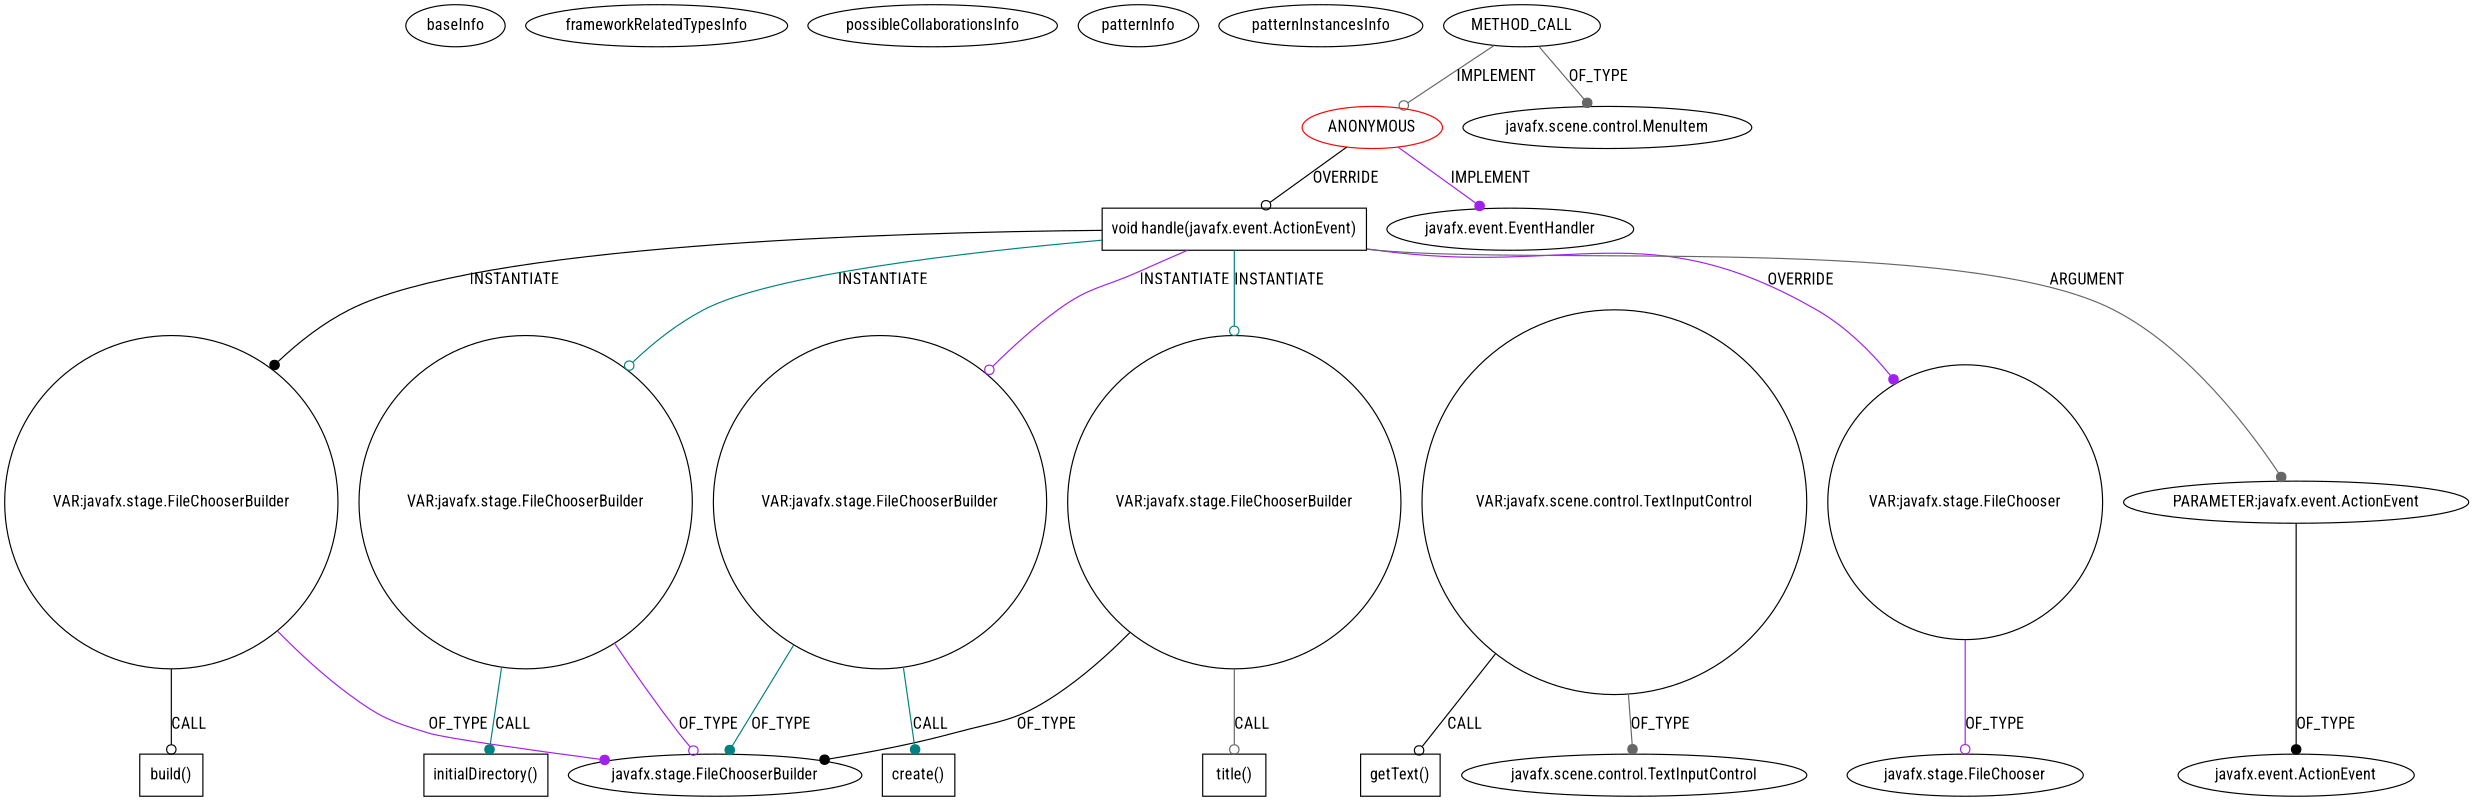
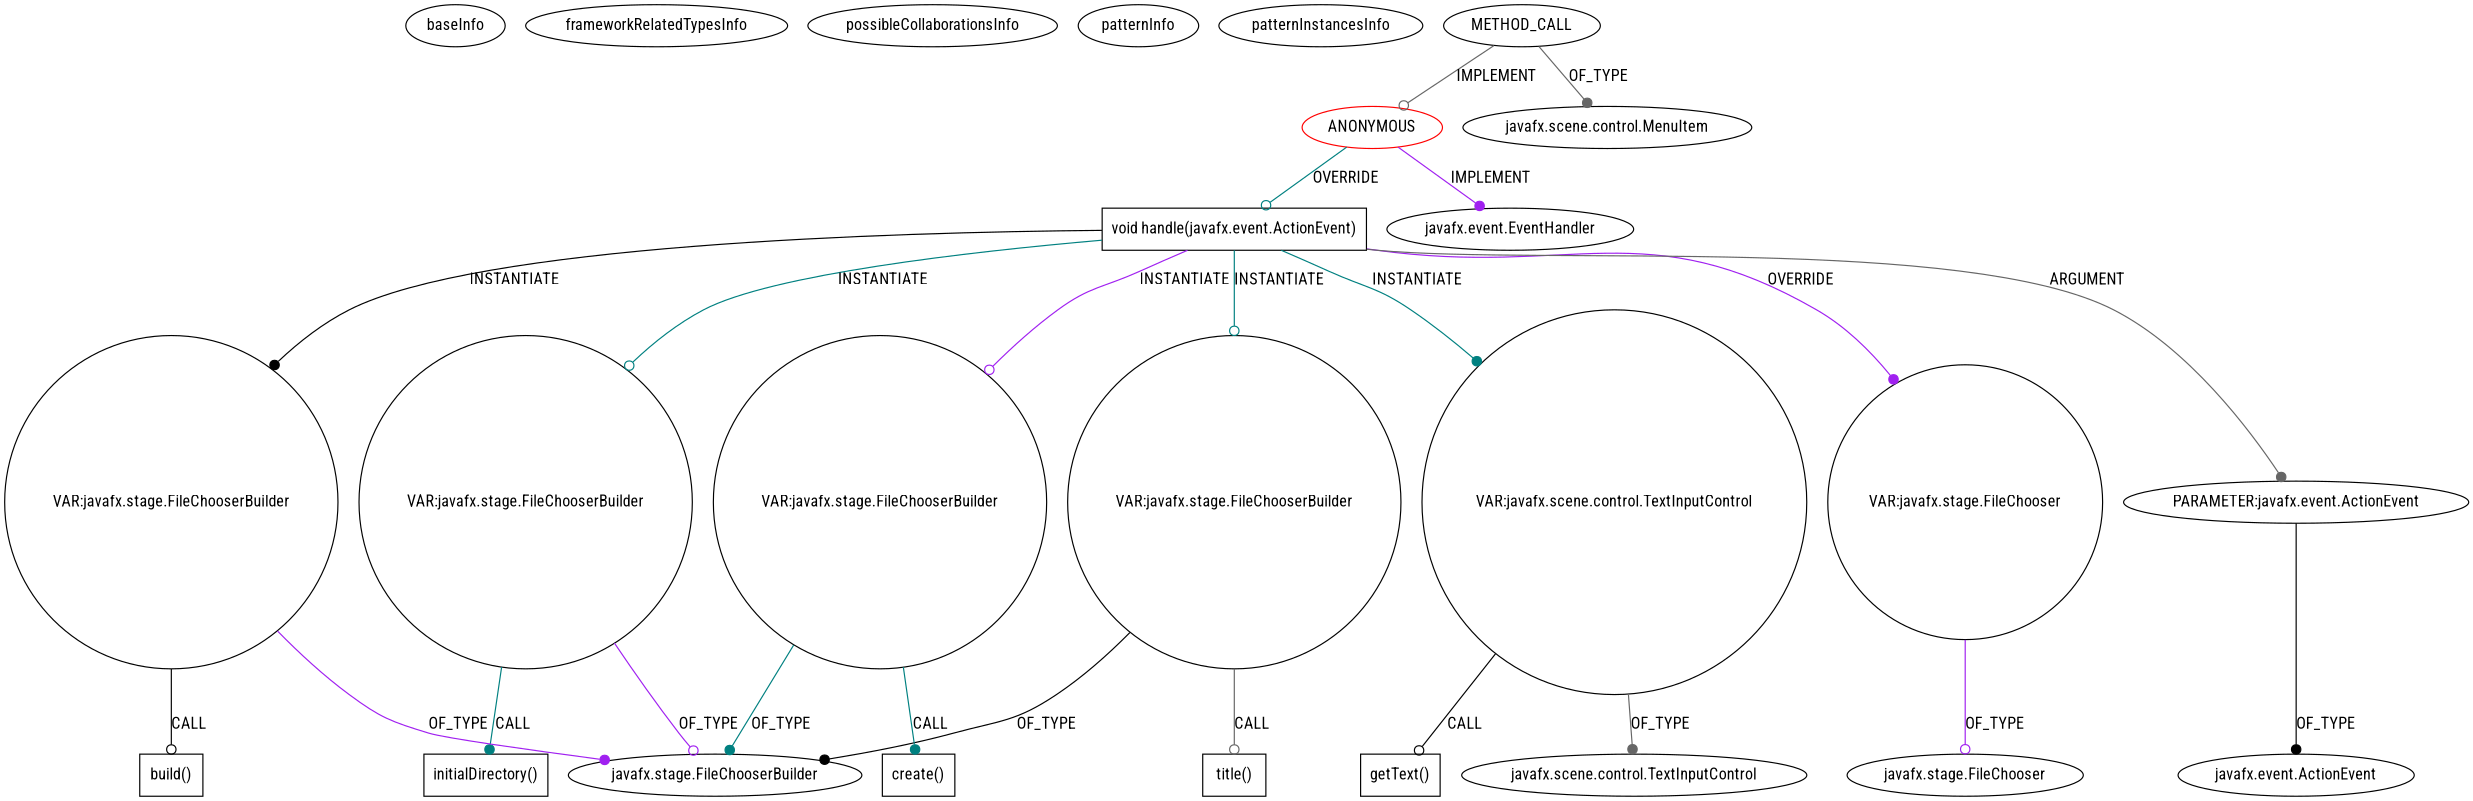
(1308, 175) -> (1308, 175)
none -> (1383, 294)
